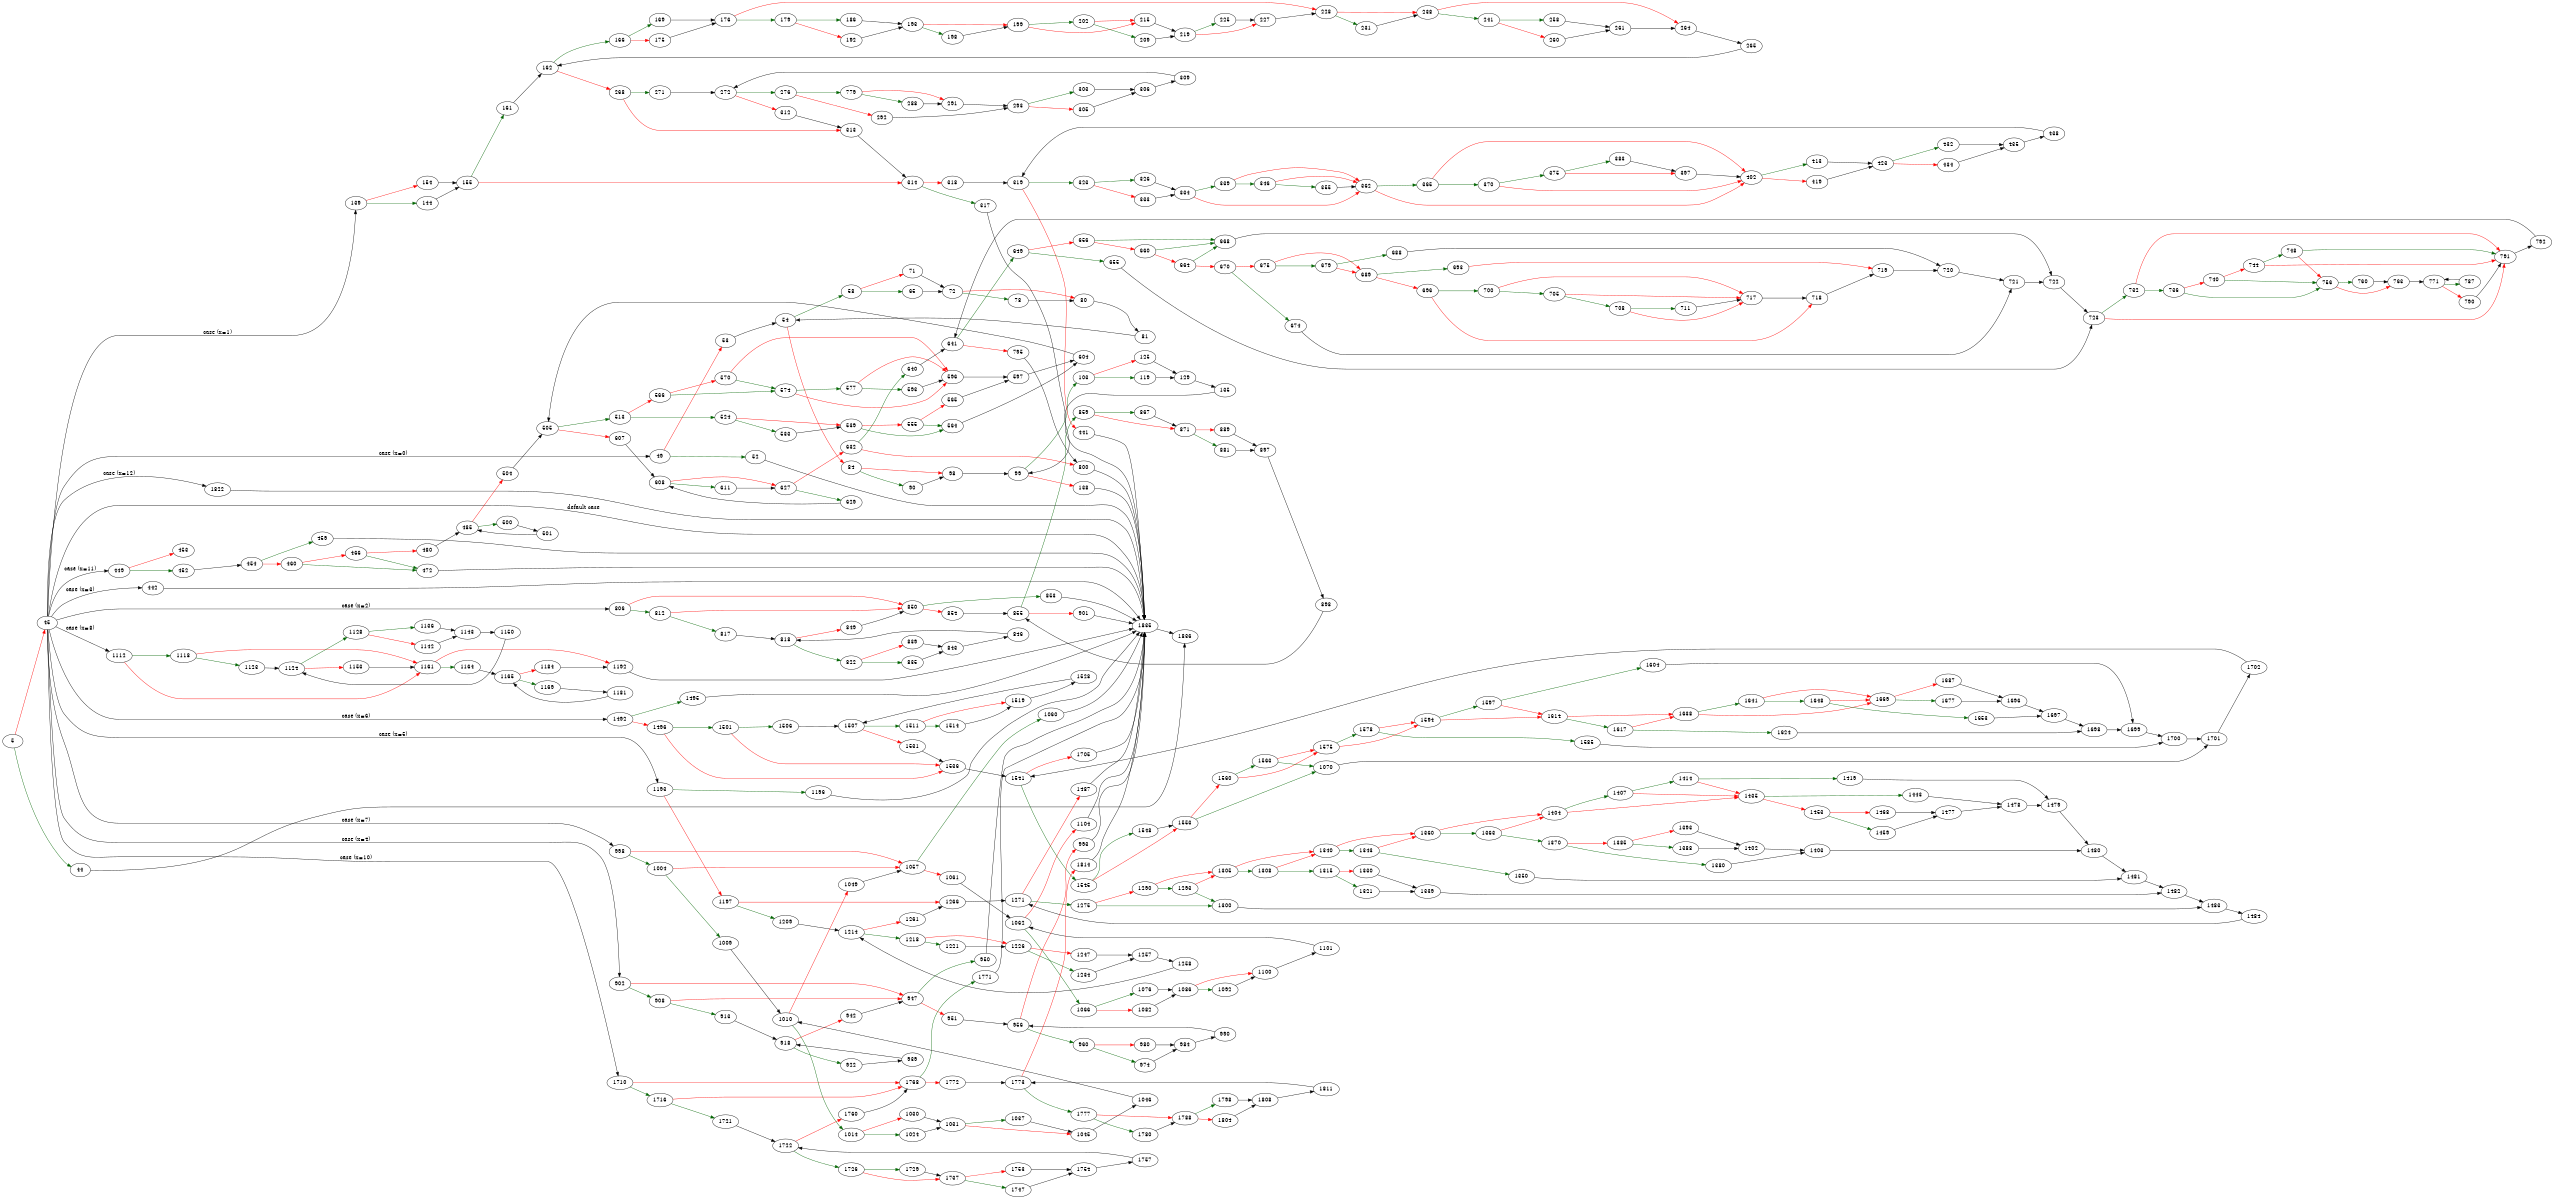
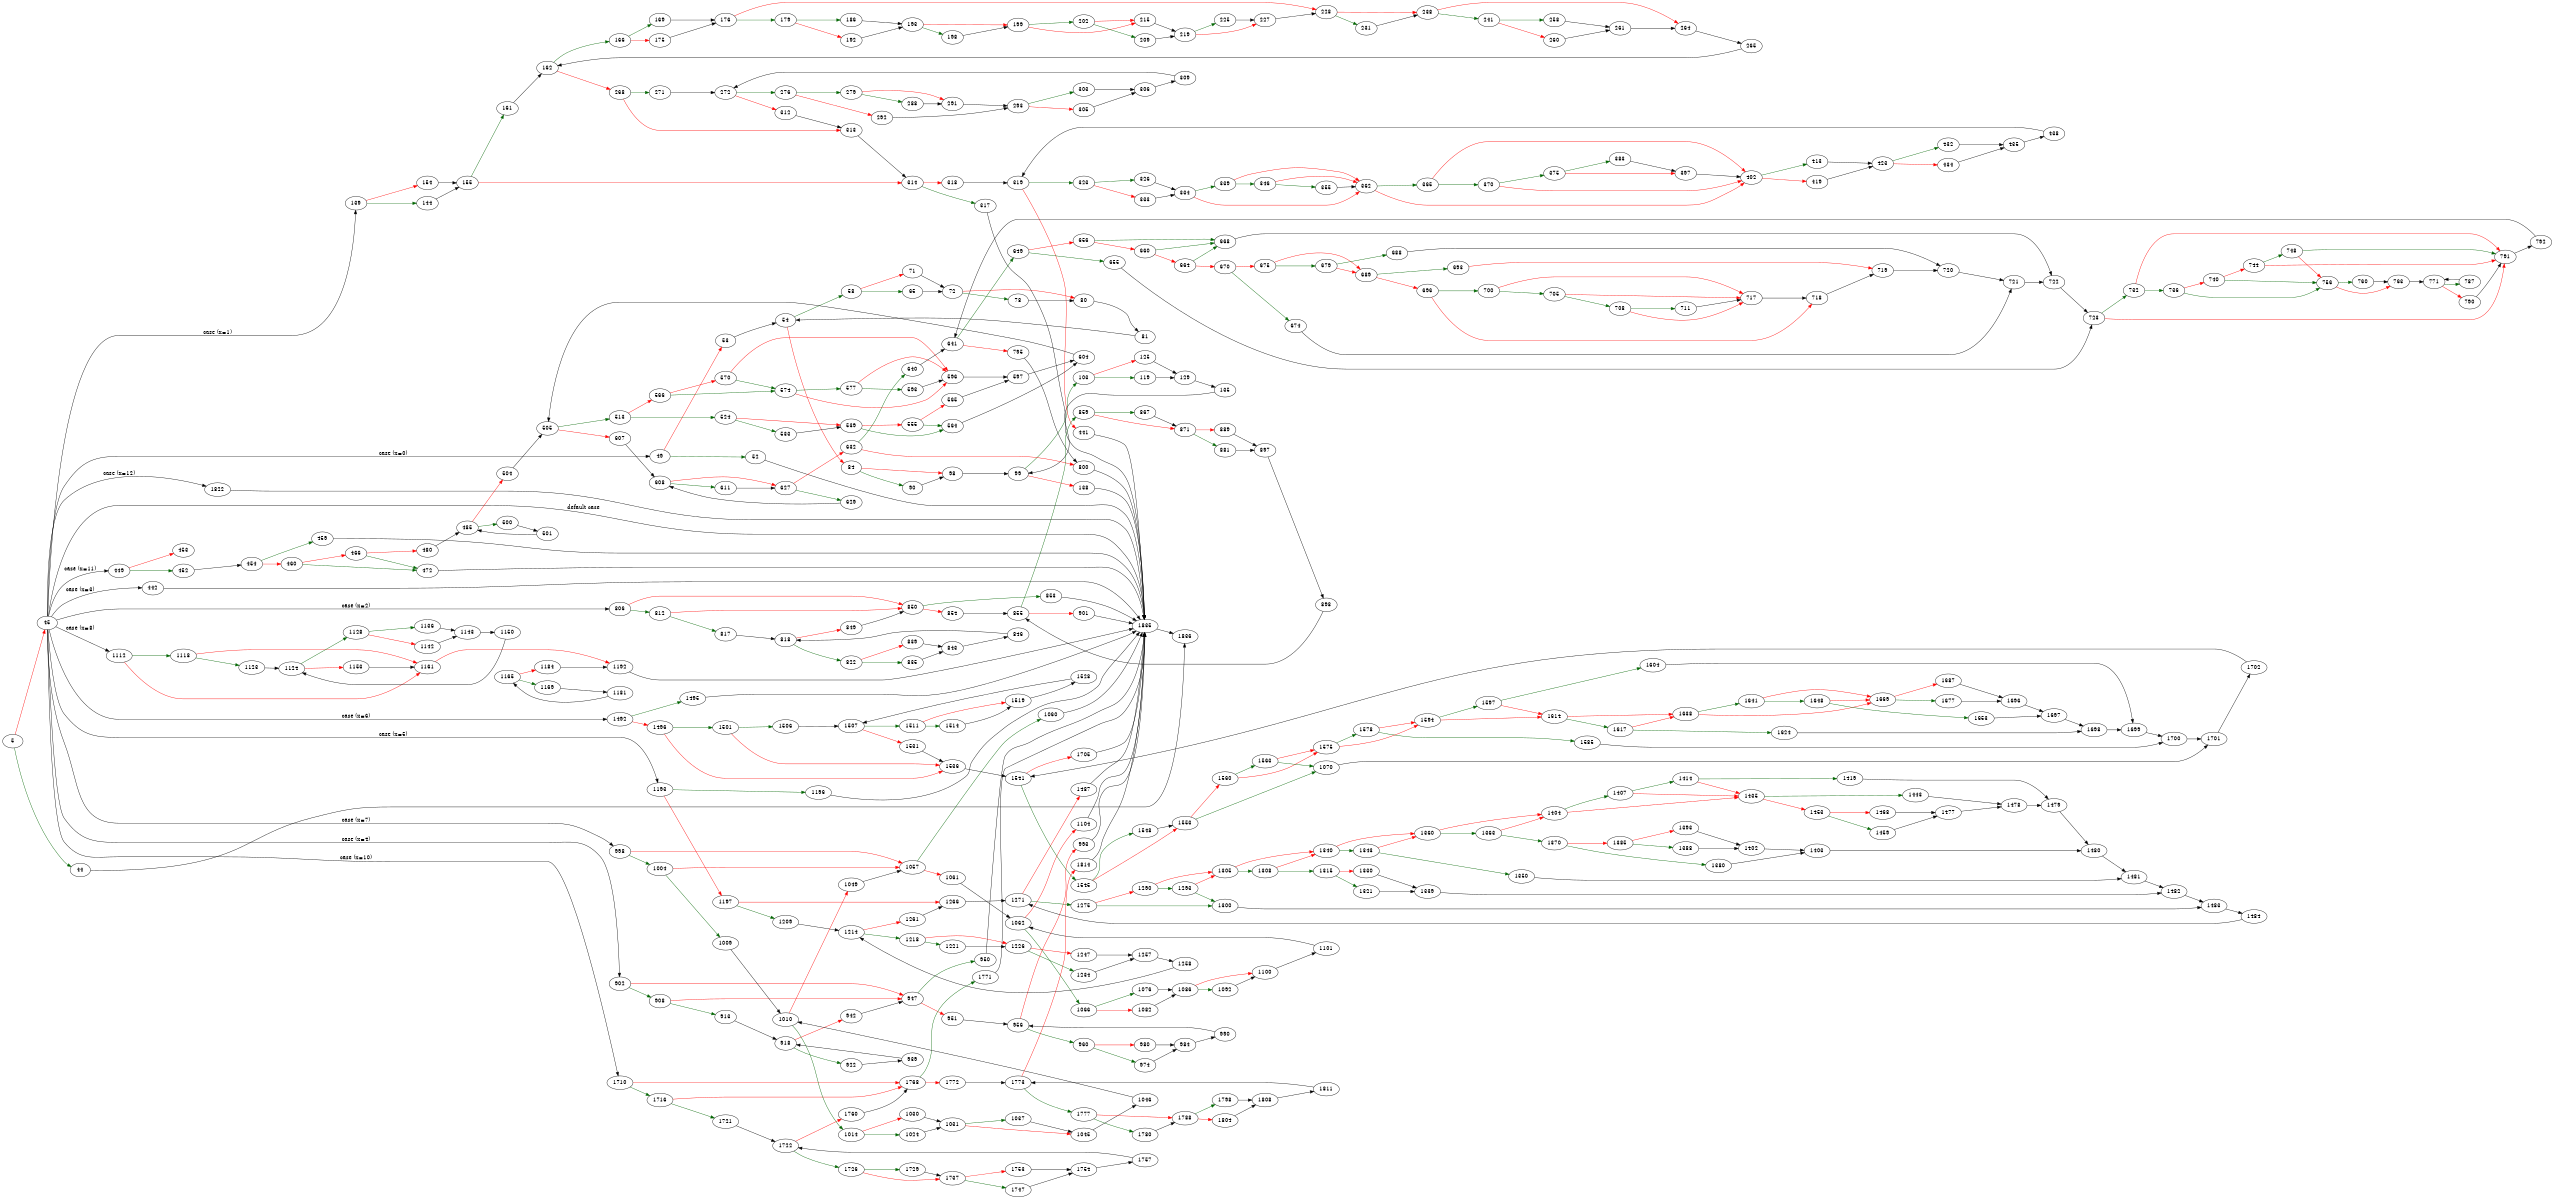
(851, 93) -> (851, 93)
(467, 667) -> none
